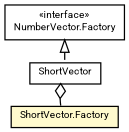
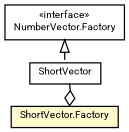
(60, 102) -> (70, 87)
